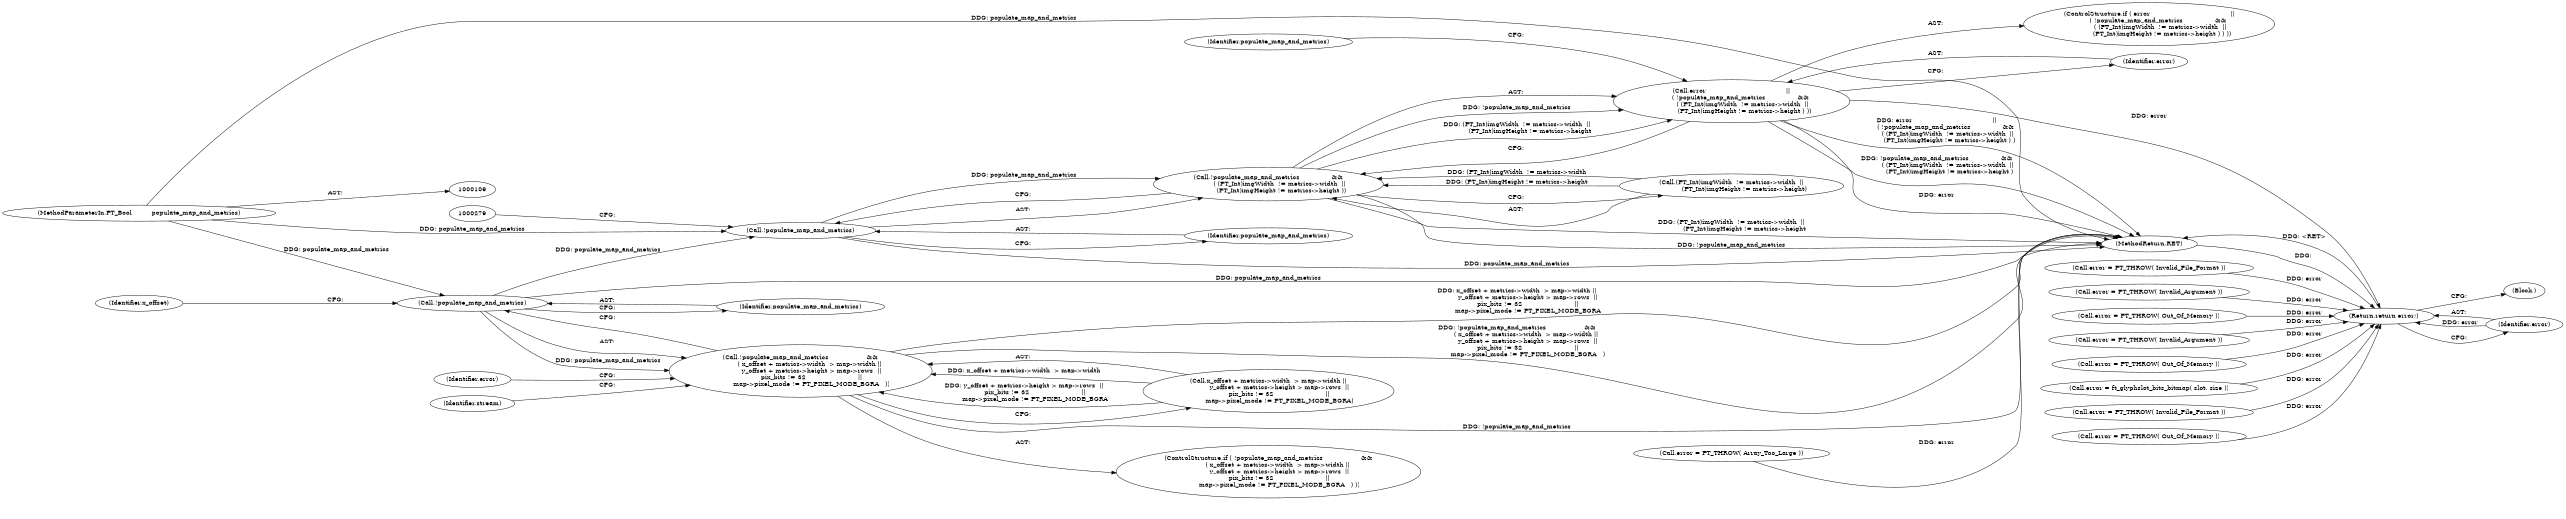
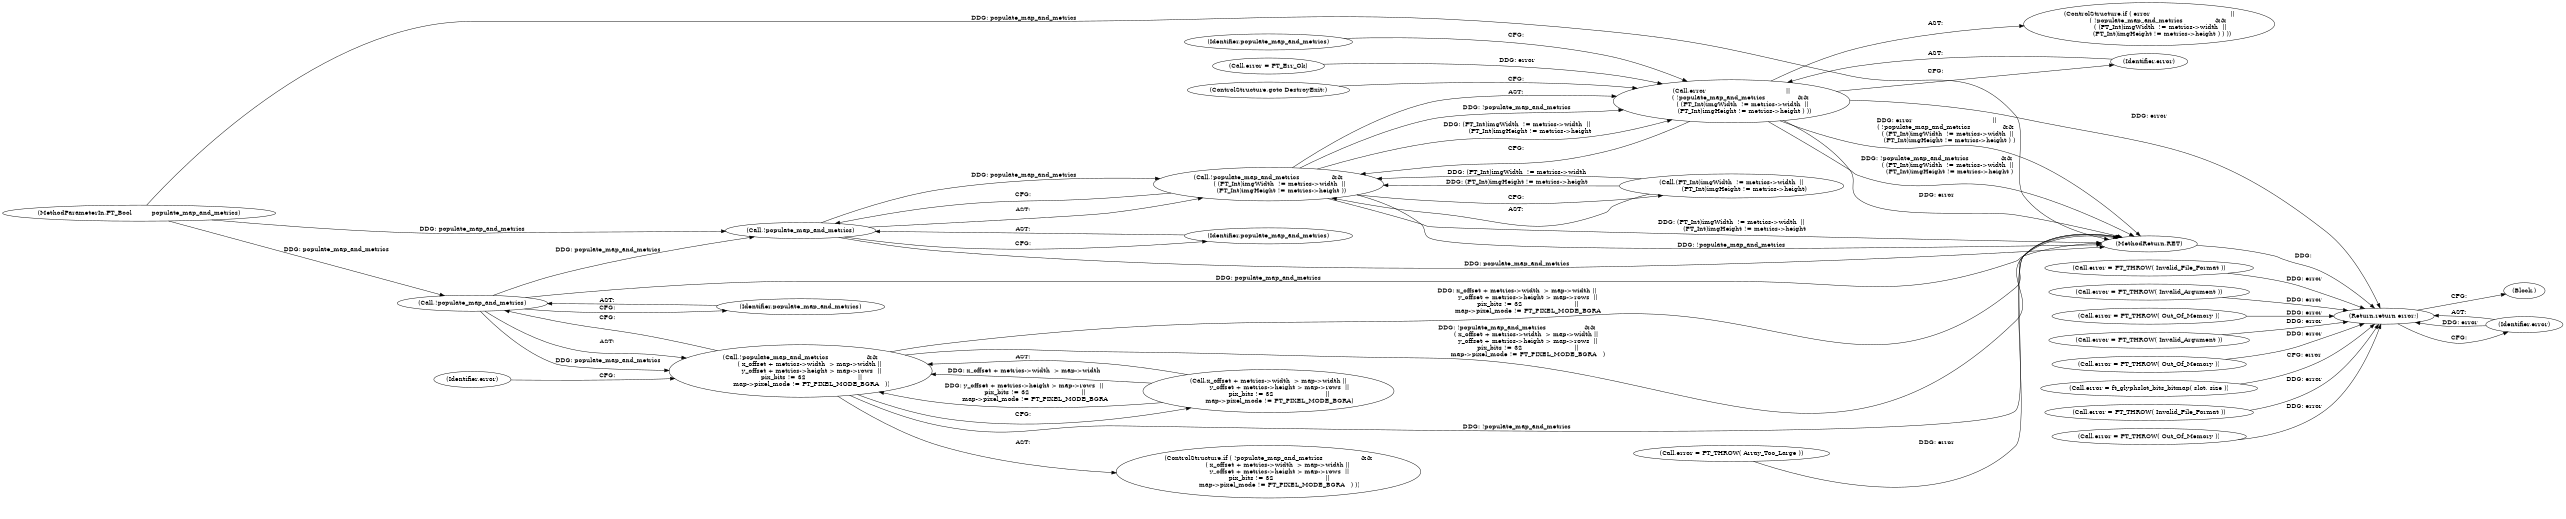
none -> (1268, 66)
none -> (1268, 90)
(472, 190) -> none
(472, 214) -> none
(2296, 242) -> none
(139, 303) -> none
(2304, 355) -> (2304, 355)
(472, 404) -> none
